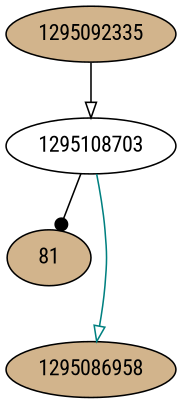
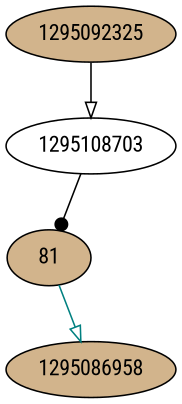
(91, 34) -> (91, 34)
(106, 250) -> (67, 306)
